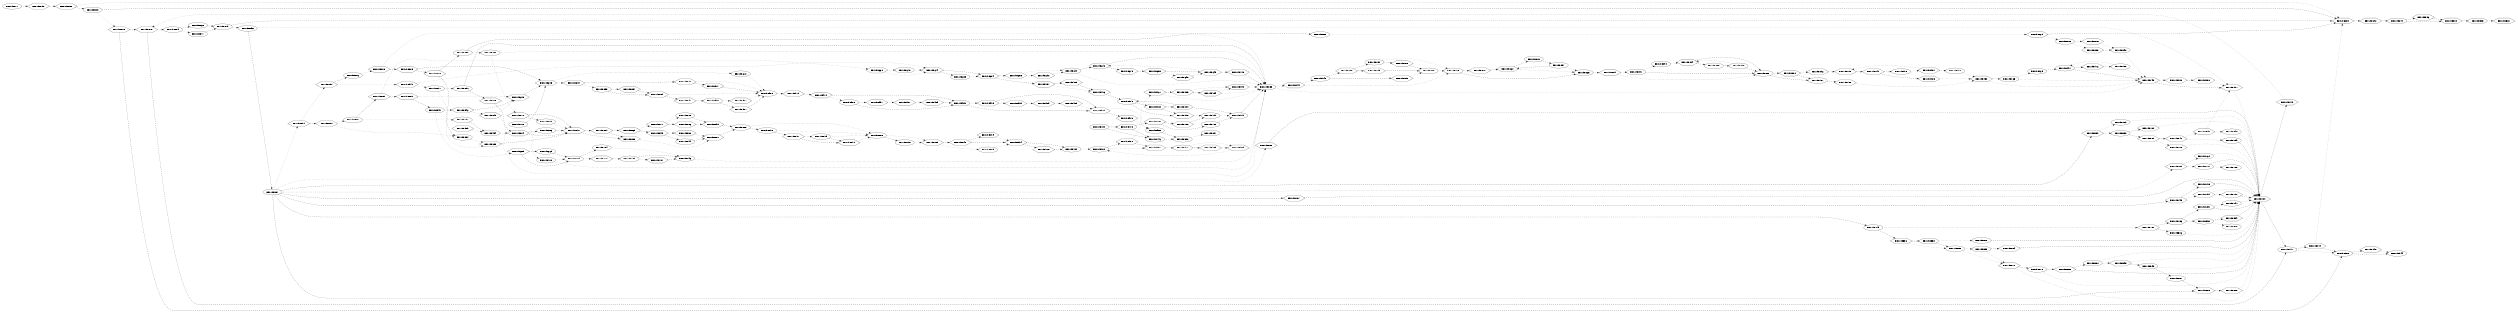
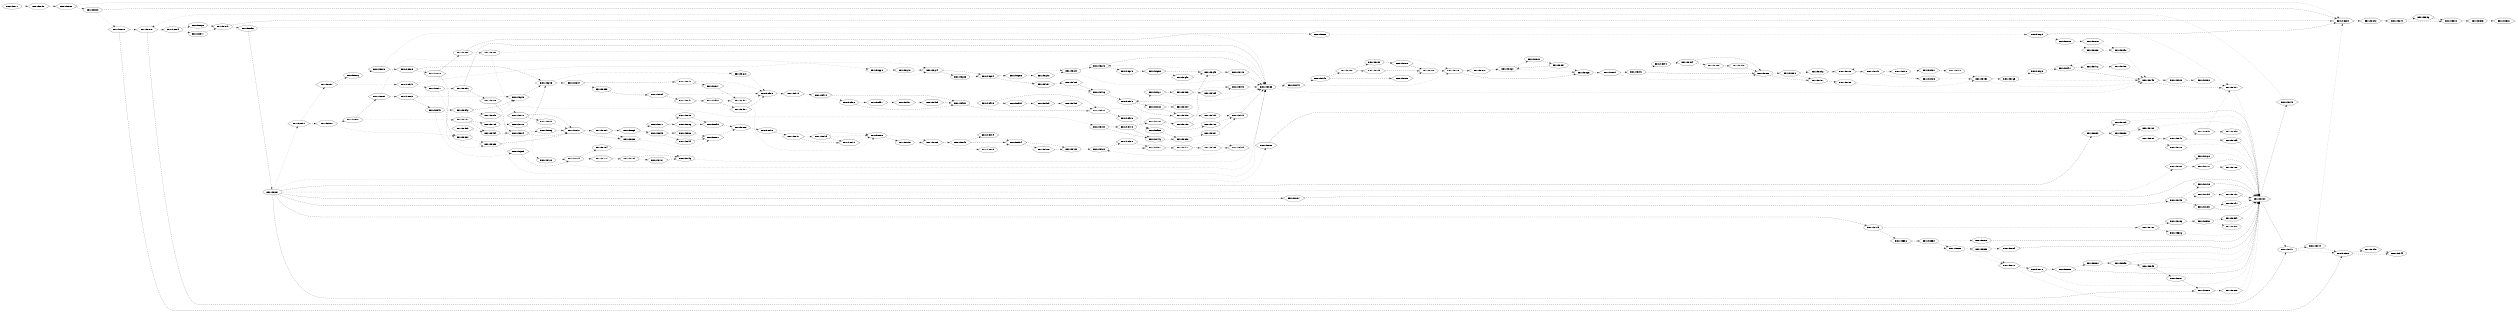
(1715, 61) -> none
(630, 89) -> none
(739, 89) -> (726, 93)
(973, 103) -> none
(1211, 110) -> (1226, 126)
(1196, 120) -> (1198, 101)
(810, 123) -> (796, 150)
none -> (491, 124)
(2134, 136) -> none
(546, 151) -> none
(2189, 214) -> (2189, 203)
